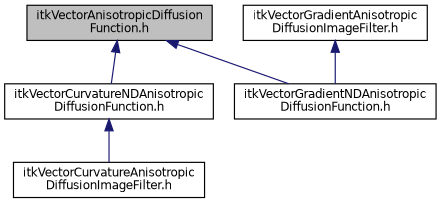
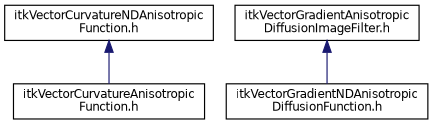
(120, 23) -> none
(109, 101) -> (109, 23)
(109, 180) -> (109, 101)
